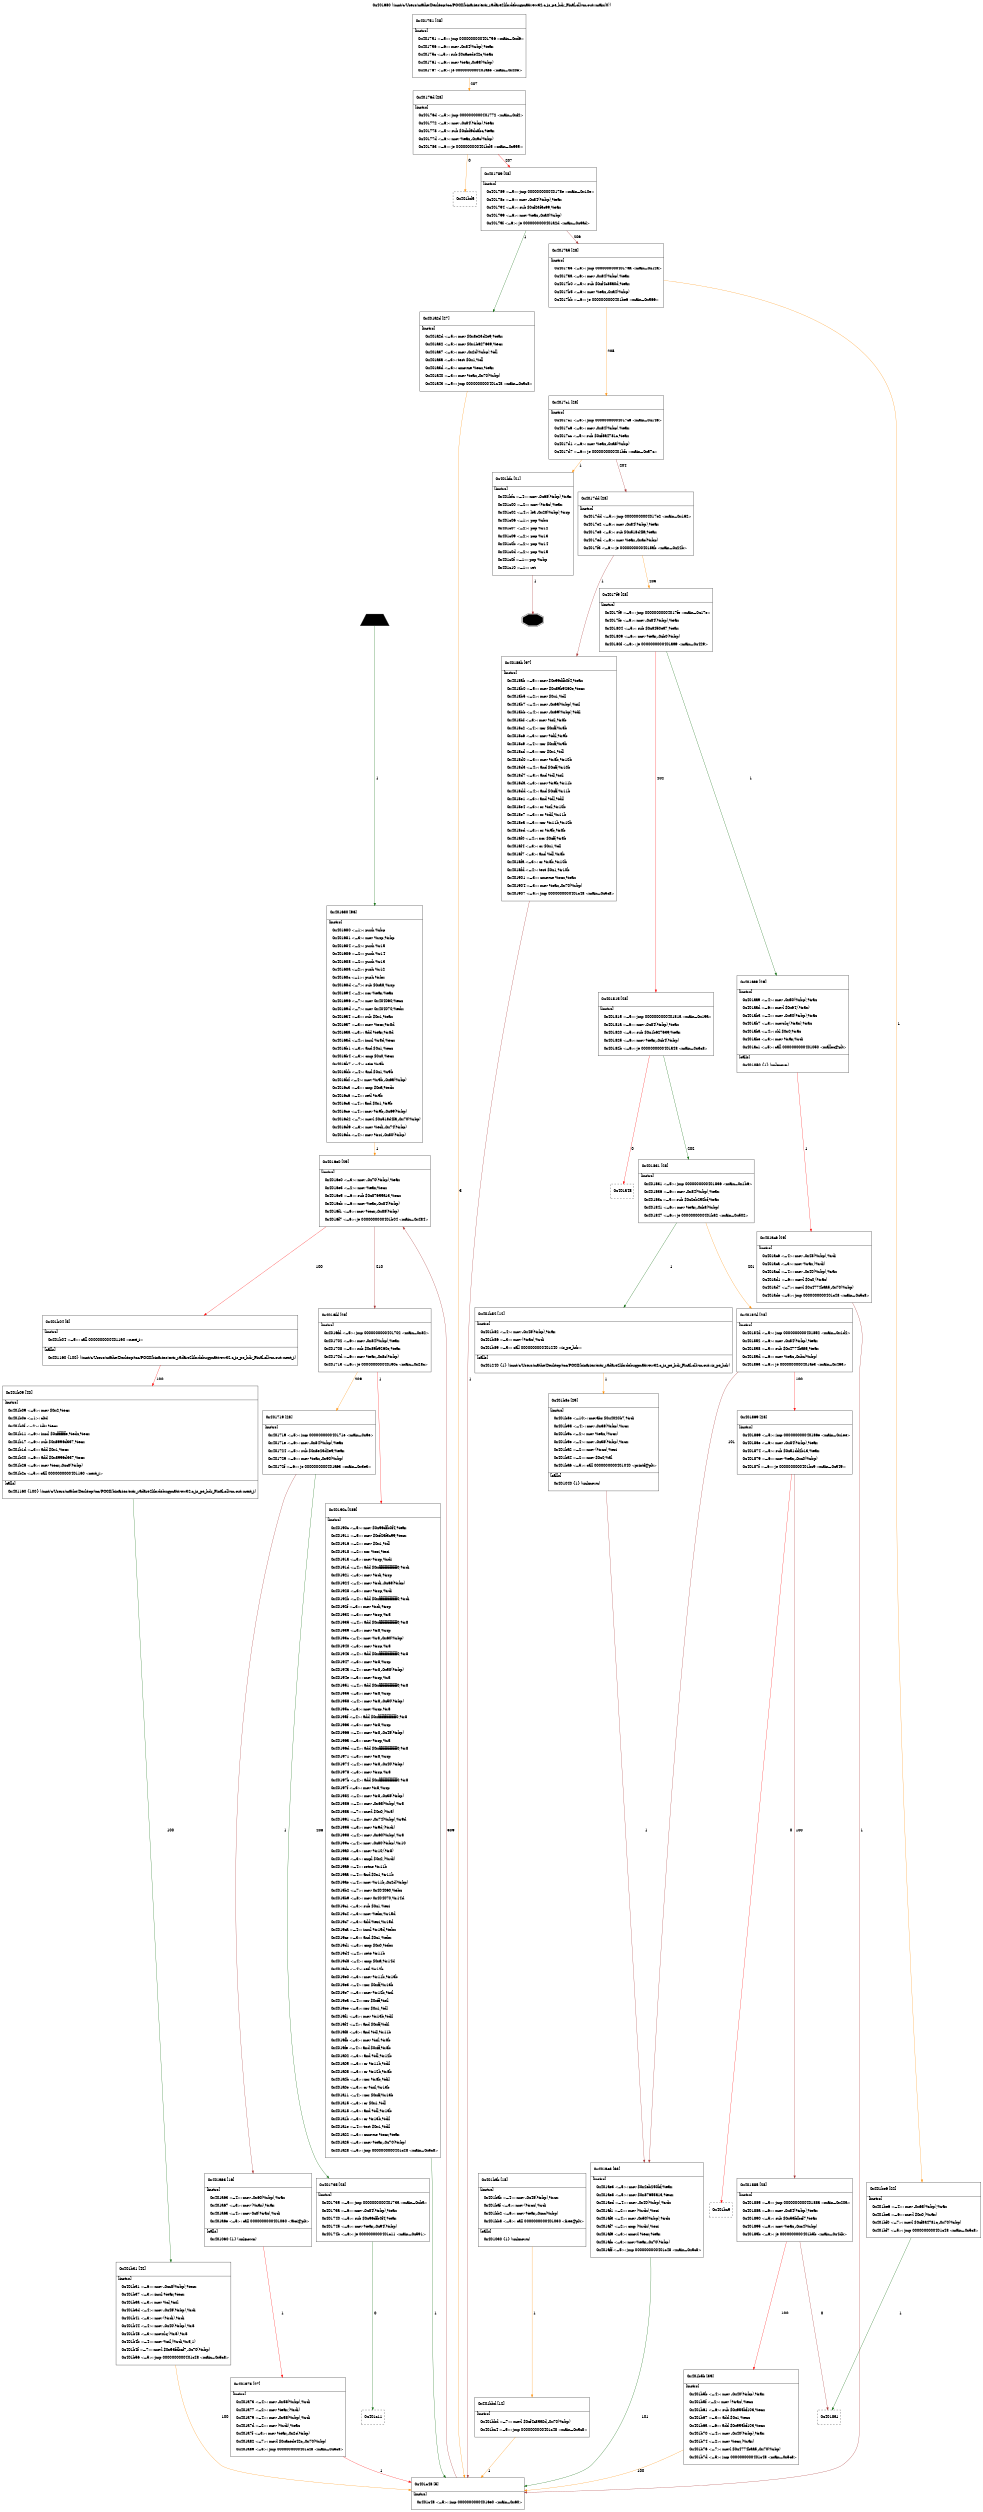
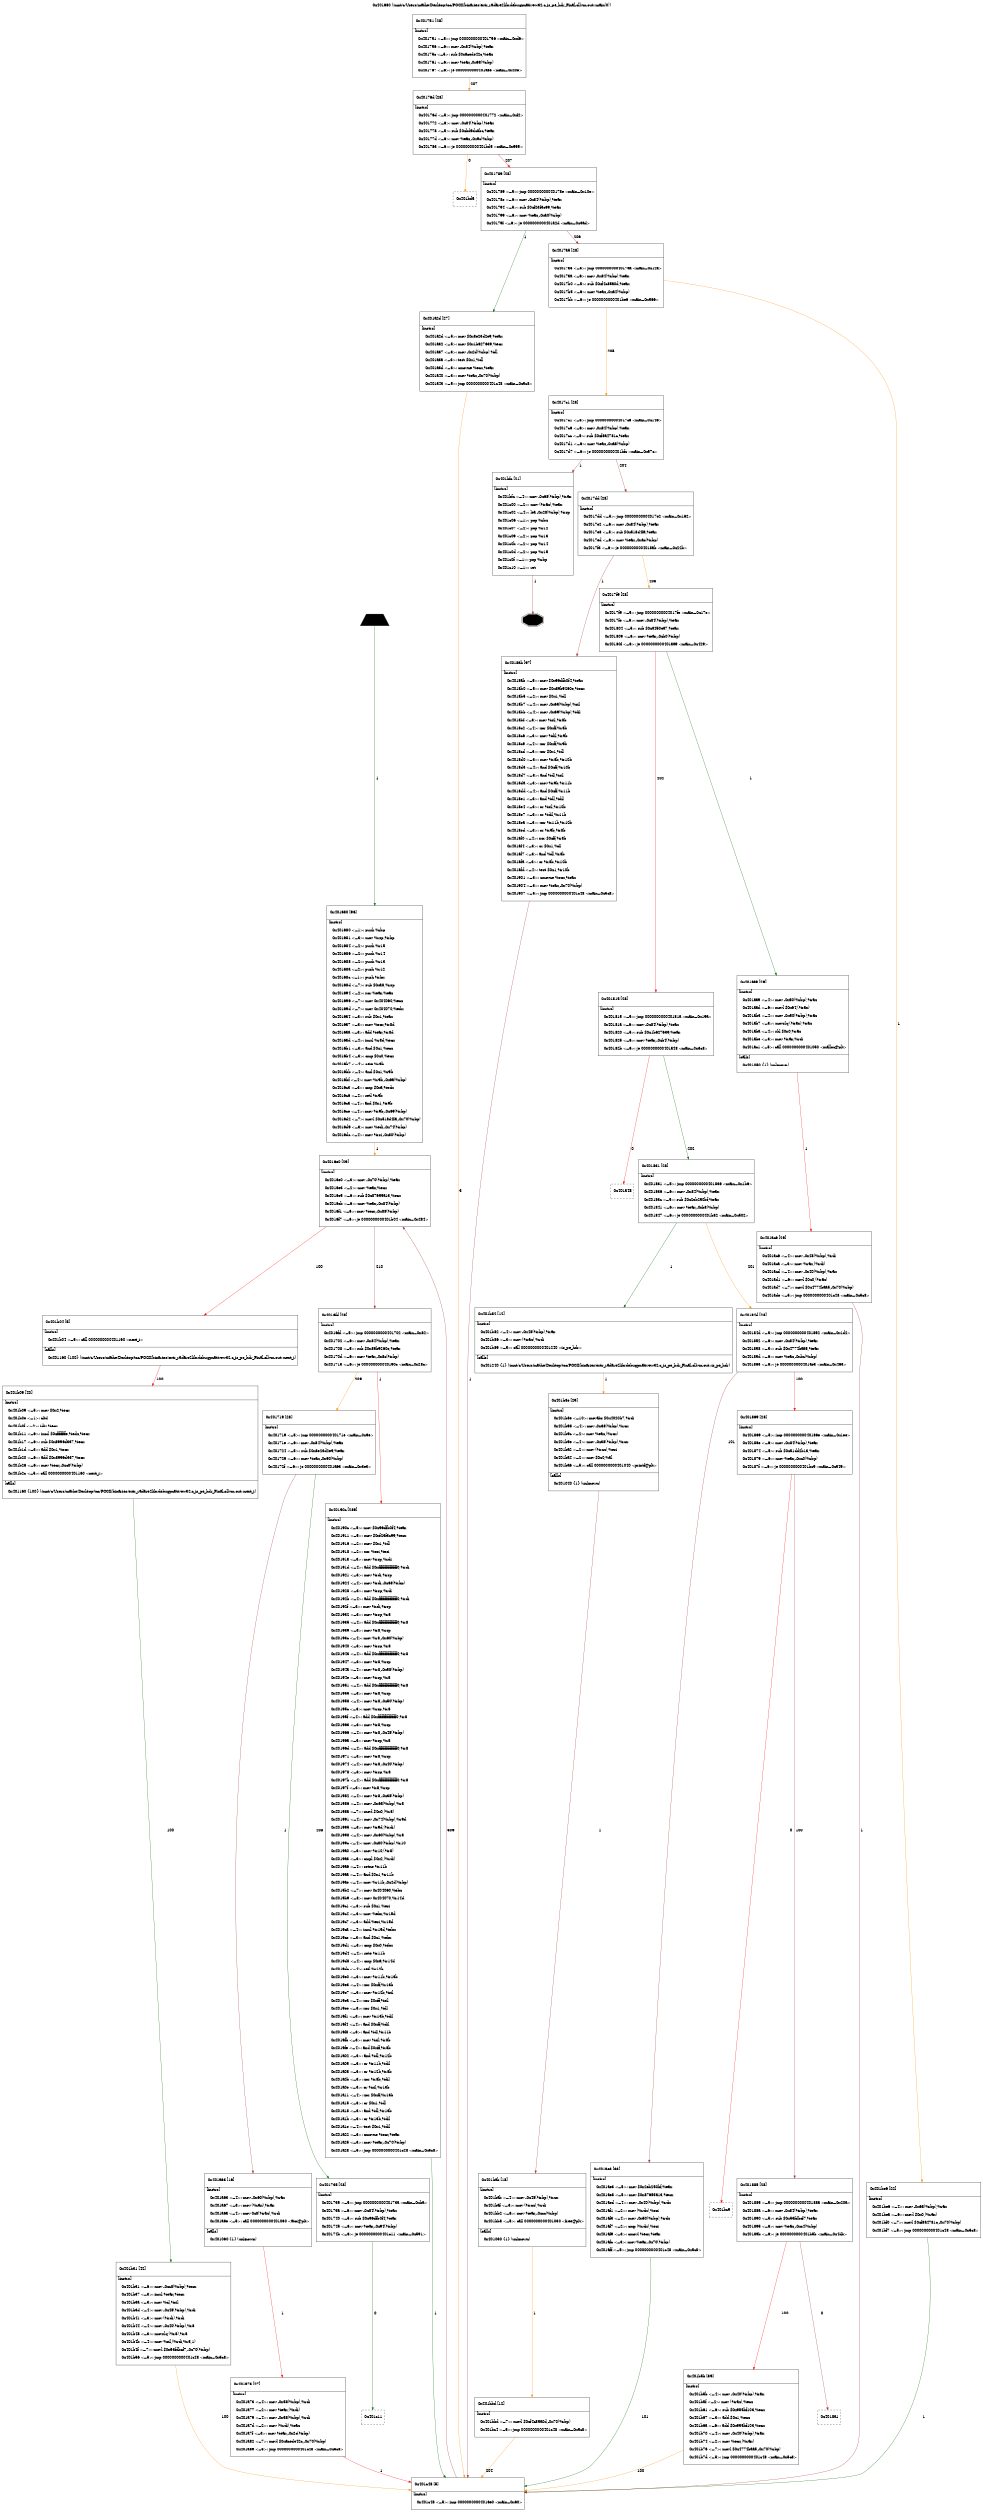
(578, 465) -> (578, 465)
(625, 1825) -> (567, 1831)
(872, 2323) -> (822, 2480)
(489, 2471) -> (489, 2471)
